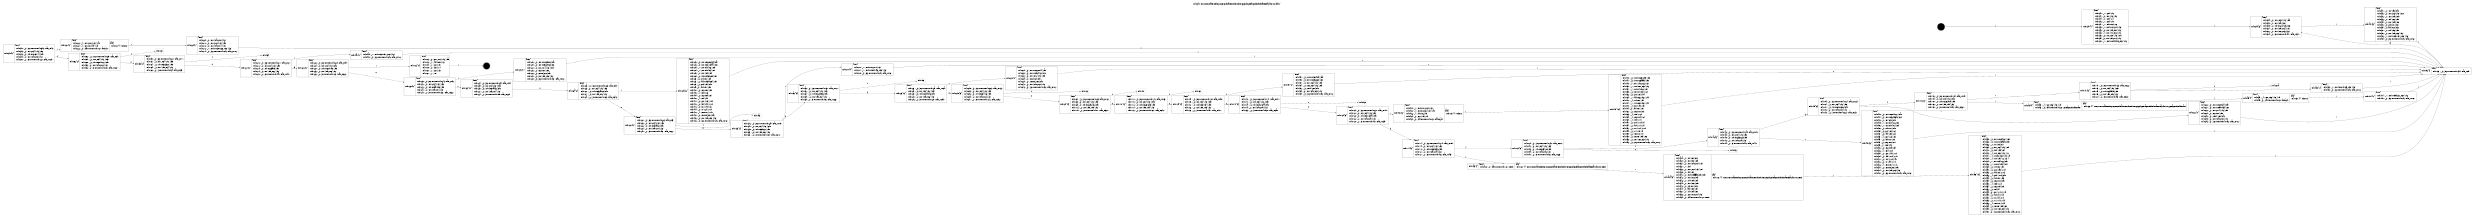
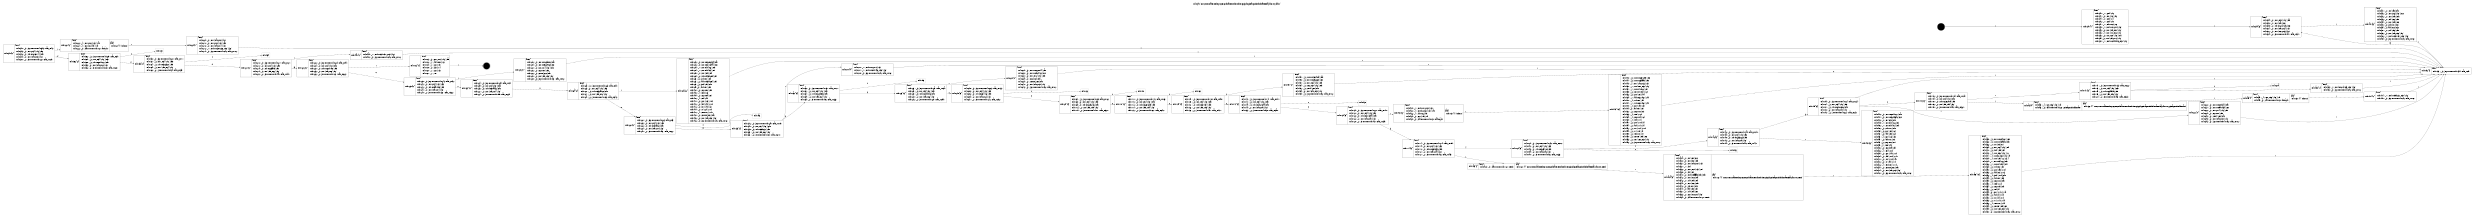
(2193, 132) -> (2143, 80)
